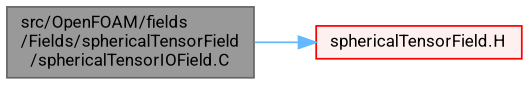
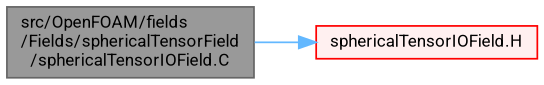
(419, 42) -> (427, 42)
